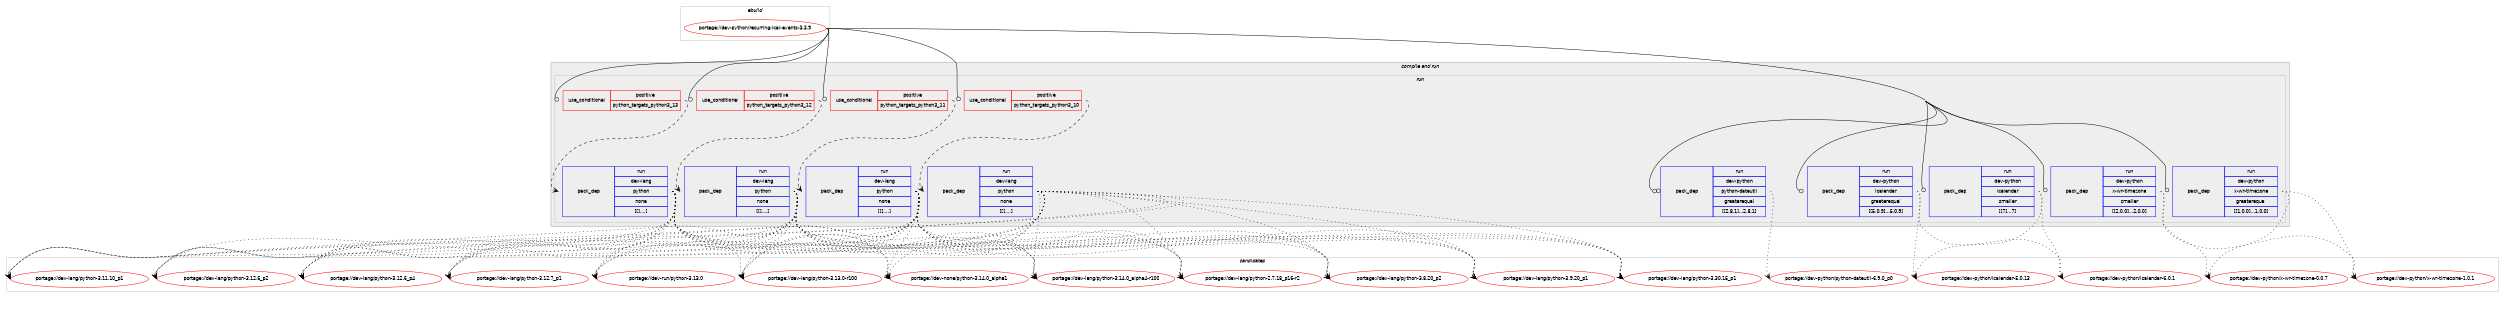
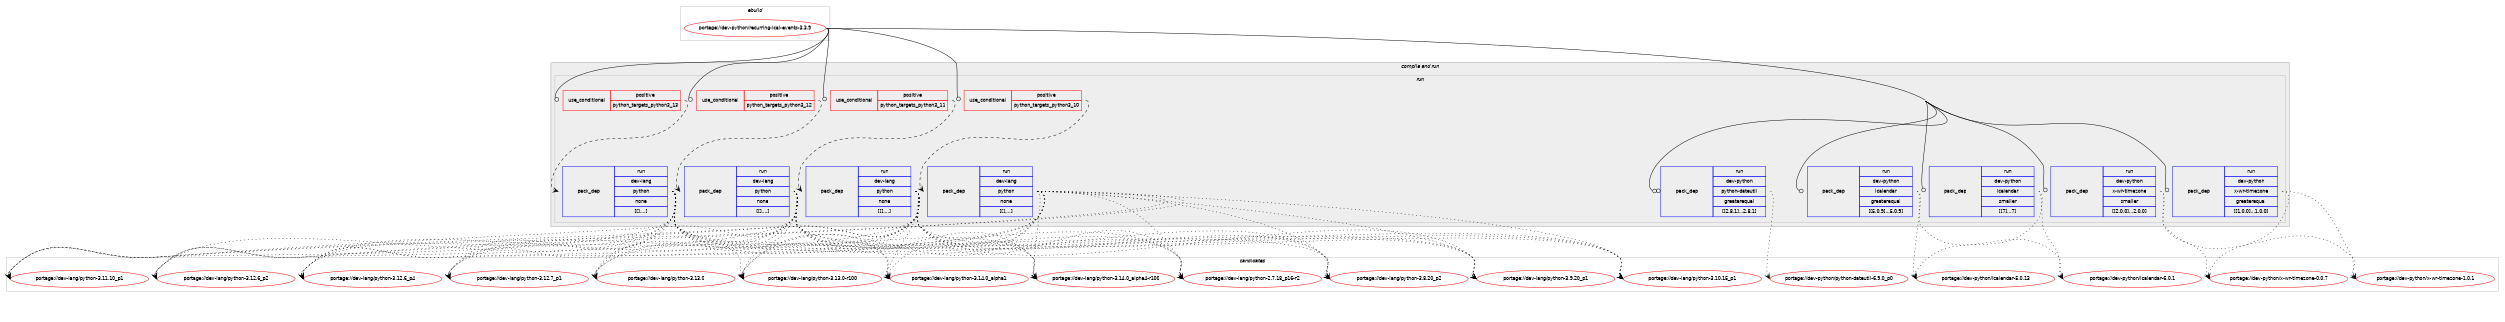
(666, 279) -> (666, 279)
(959, 279) -> (959, 279)
(1692, 279) -> (1692, 279)
